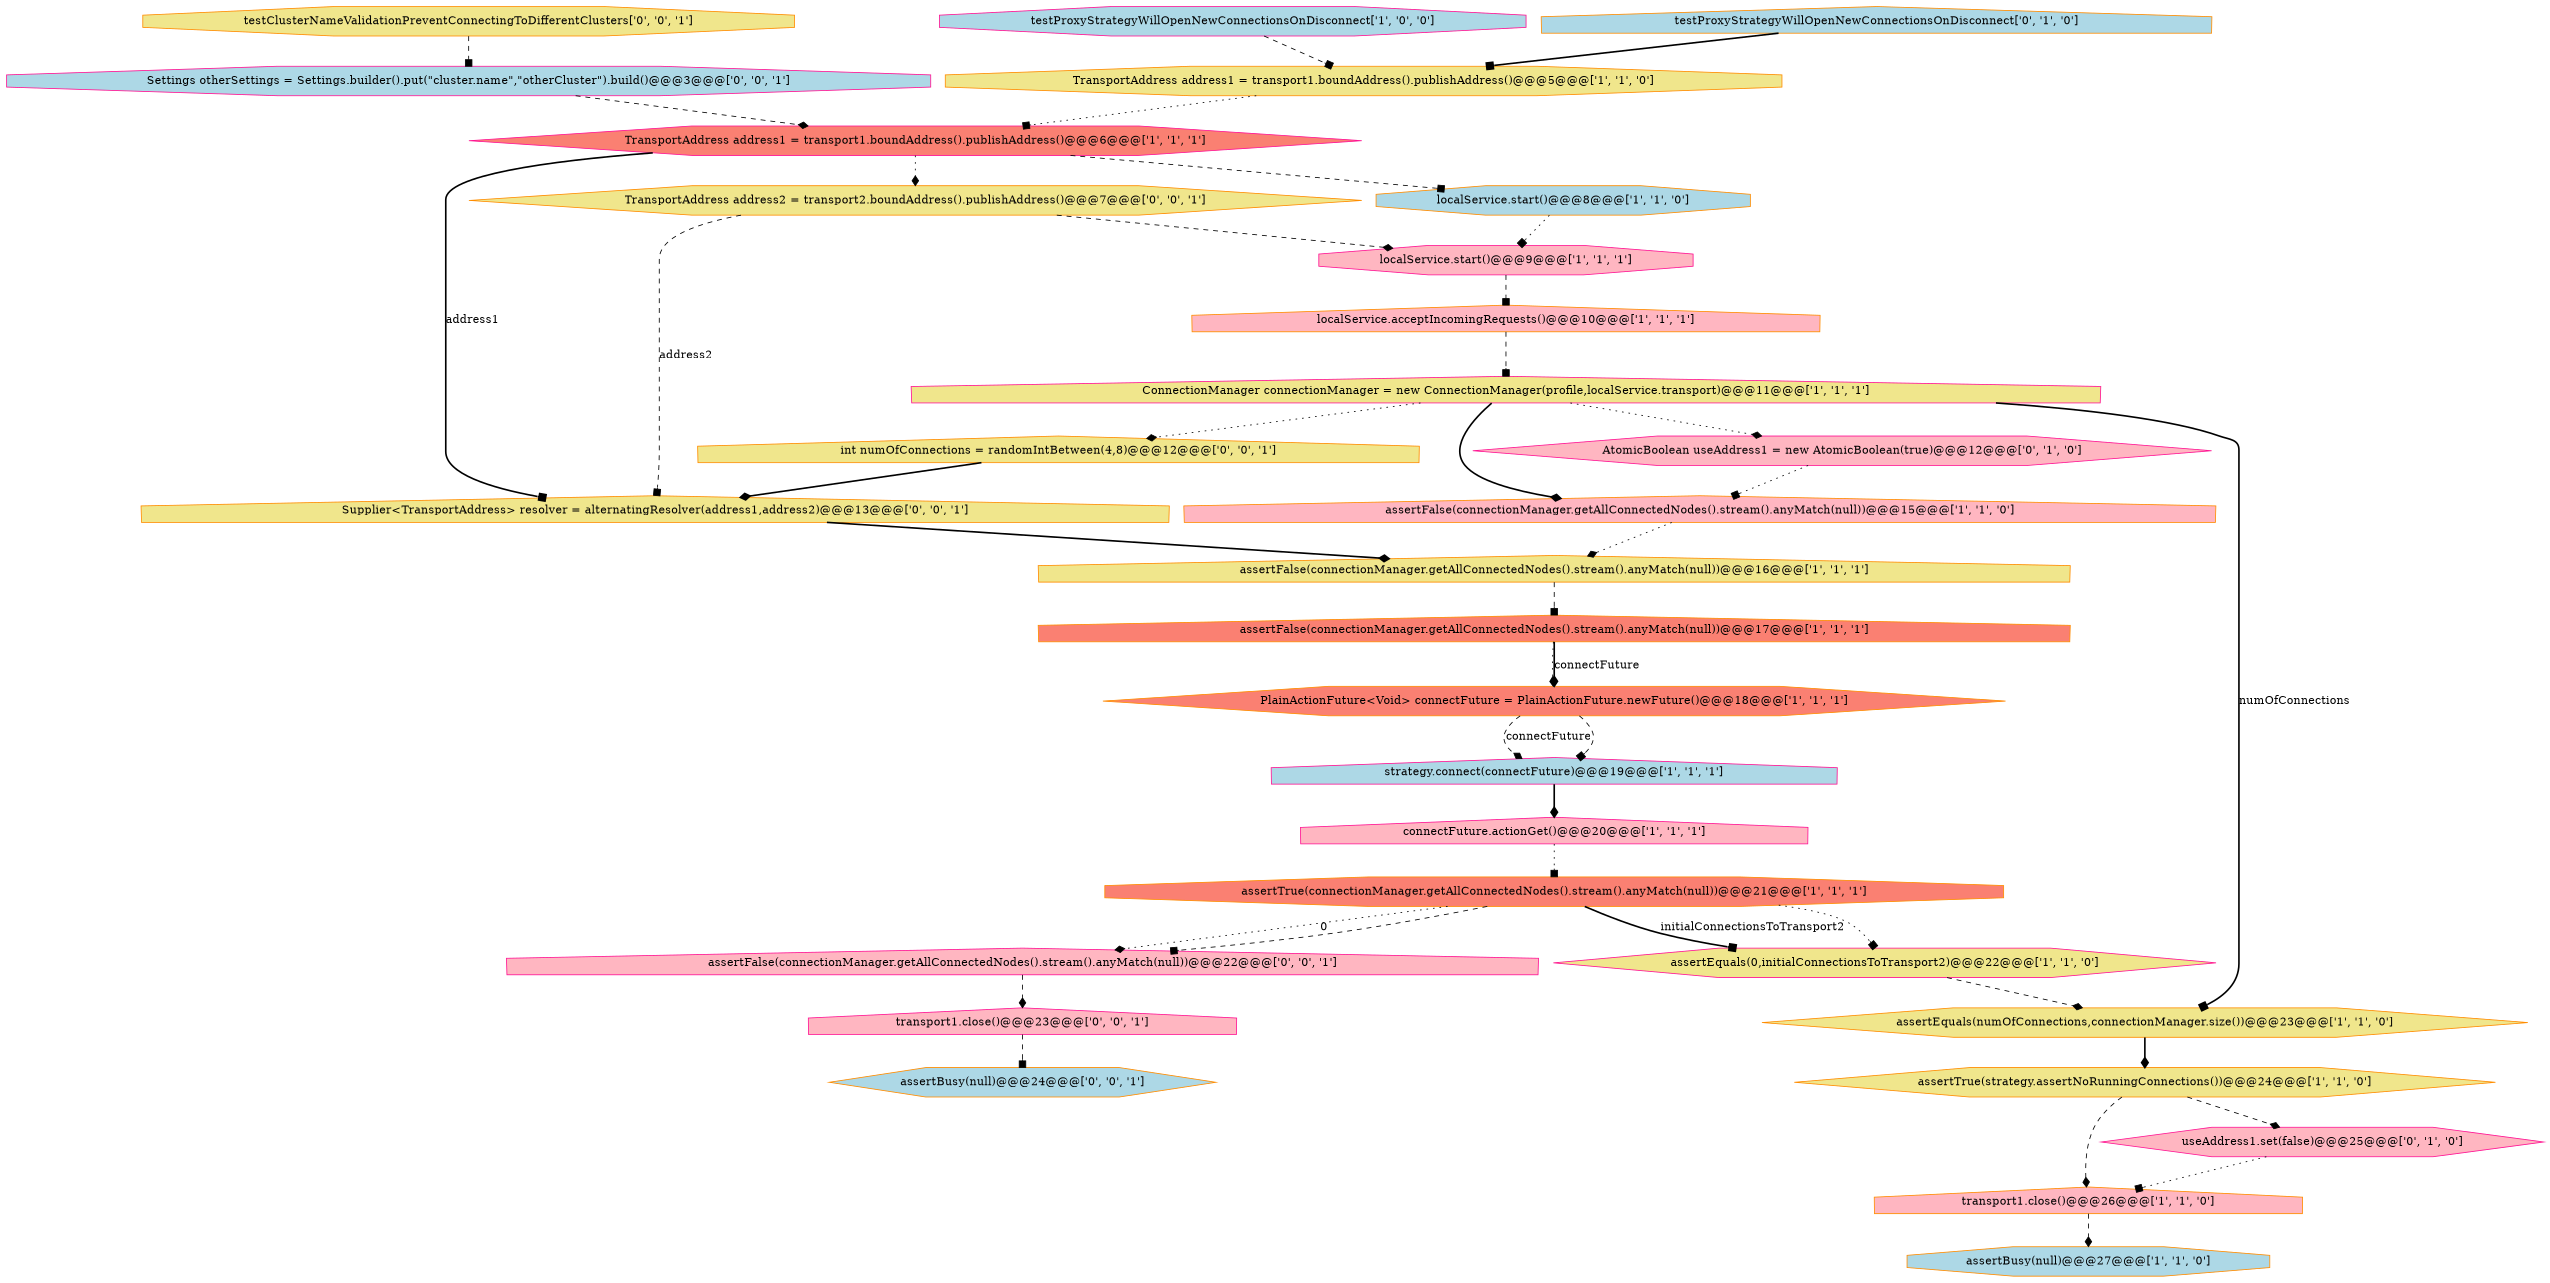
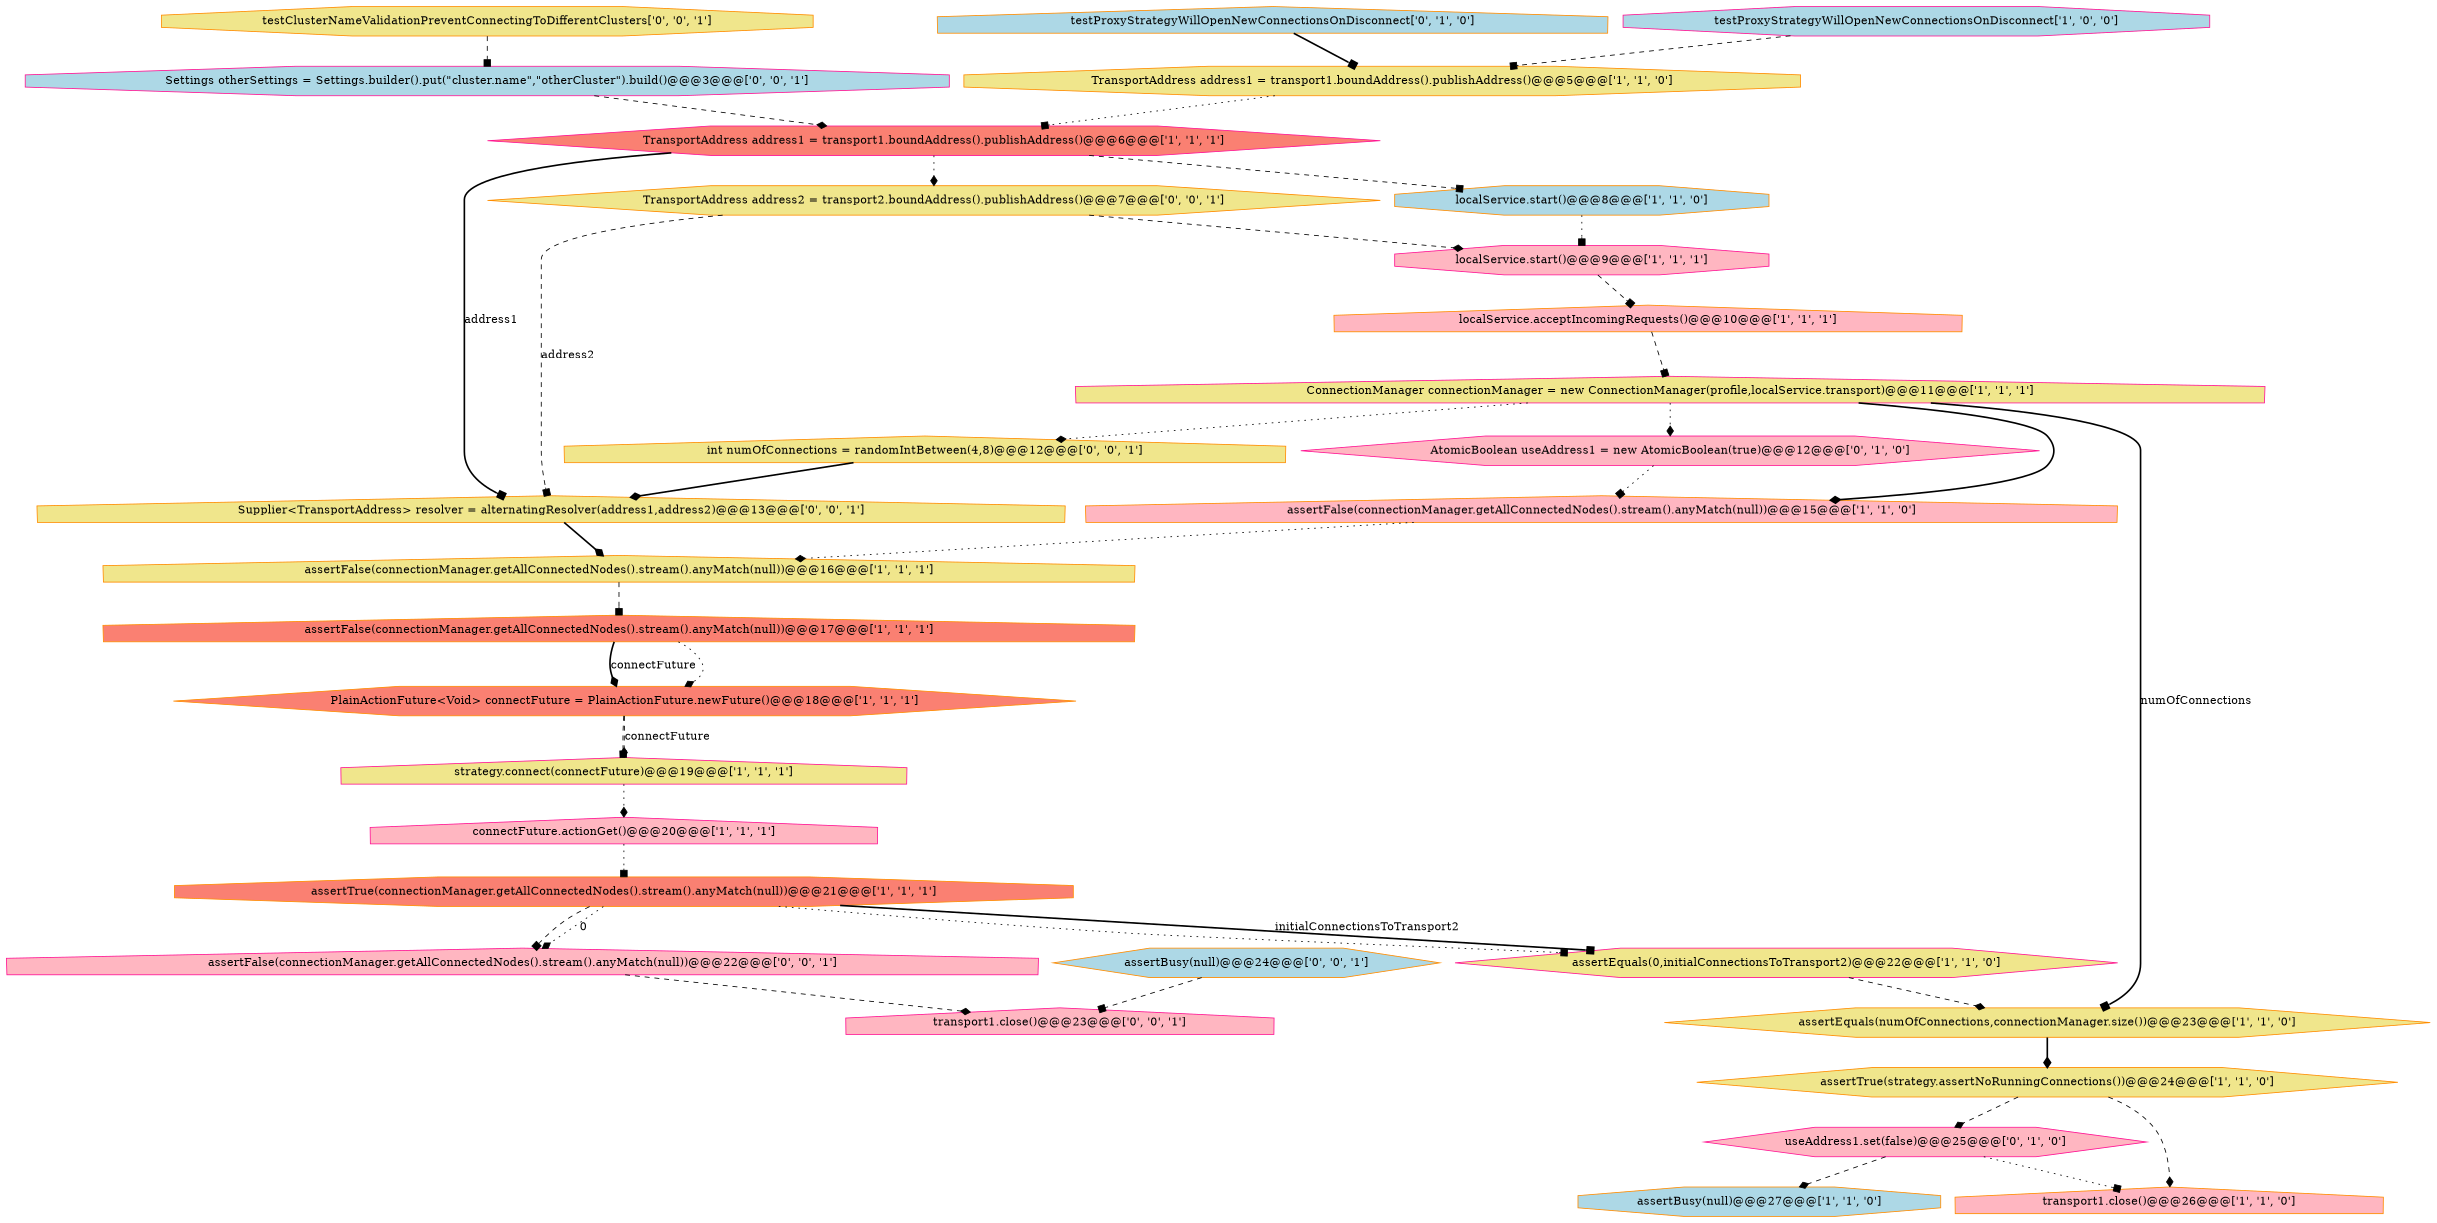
(1554, 772) -> (624, 772)
(1554, 796) -> (624, 796)
(1022, 1047) -> (1154, 992)
(2088, 1225) -> (1847, 1170)
